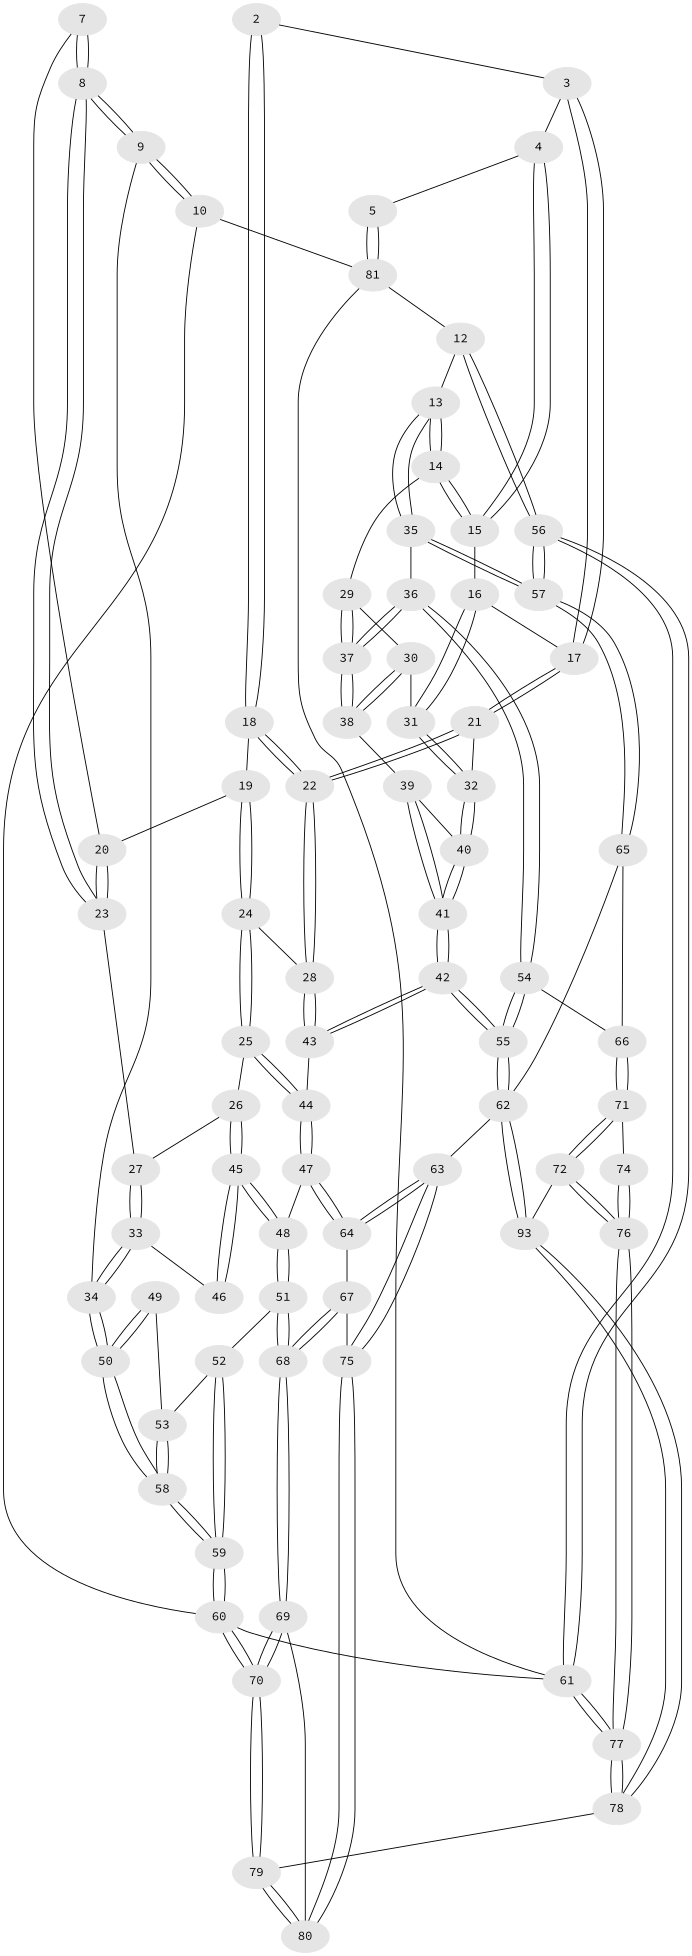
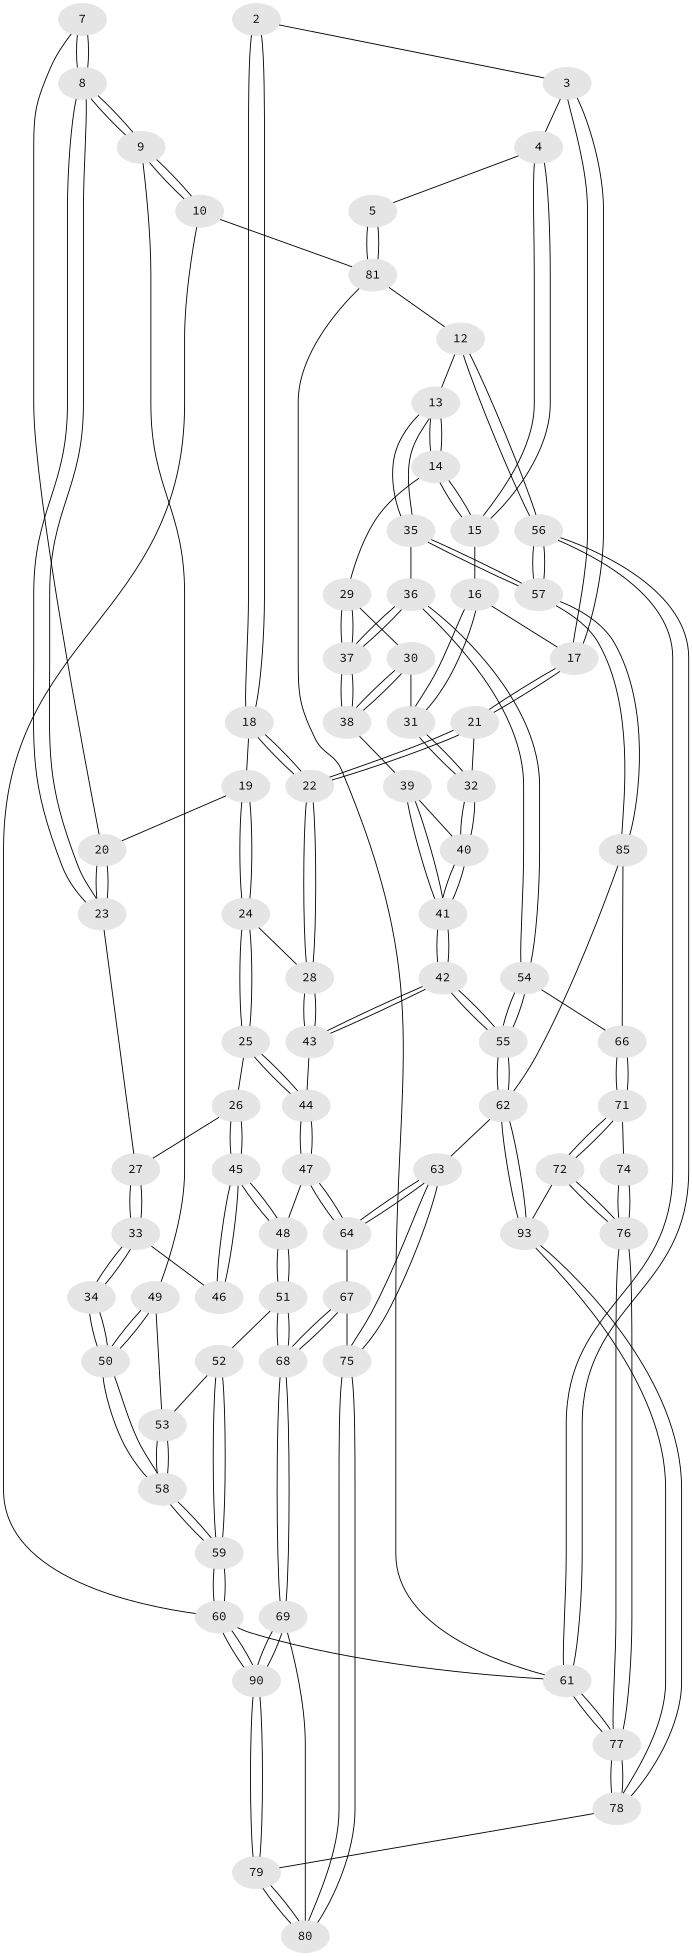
(151, 723) -> (185, 722)
(623, 850) -> (623, 850)
(256, 1681) -> (256, 1681)
